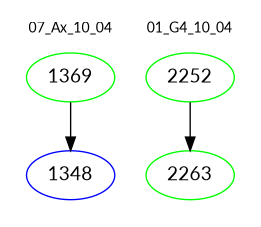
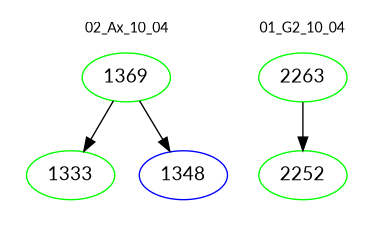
(71, 29) -> (127, 29)
(190, 29) -> (303, 29)
(190, 120) -> (303, 120)
none -> (71, 175)
